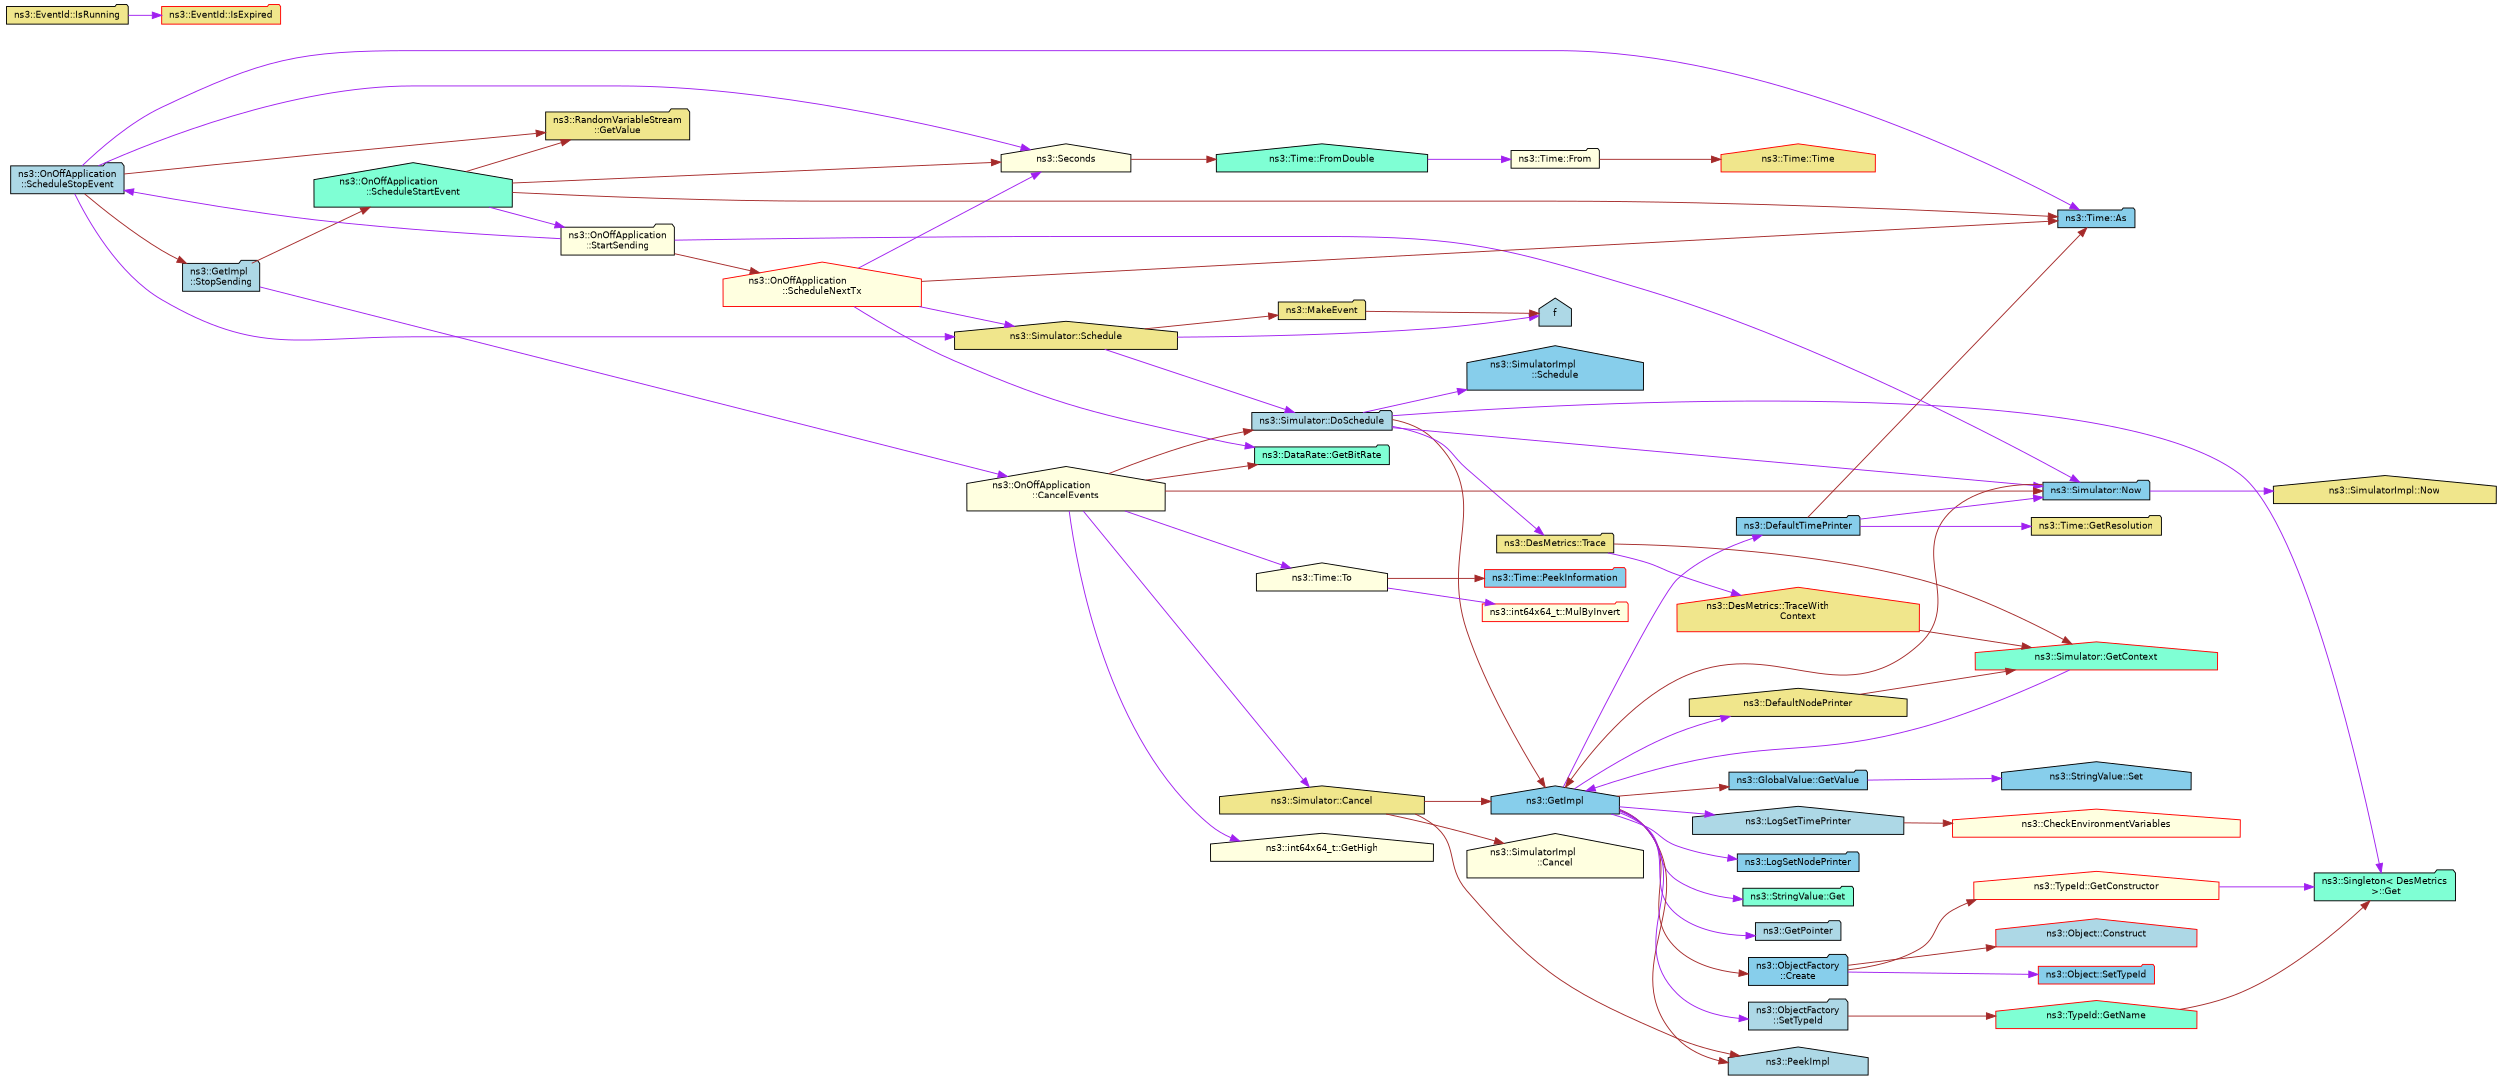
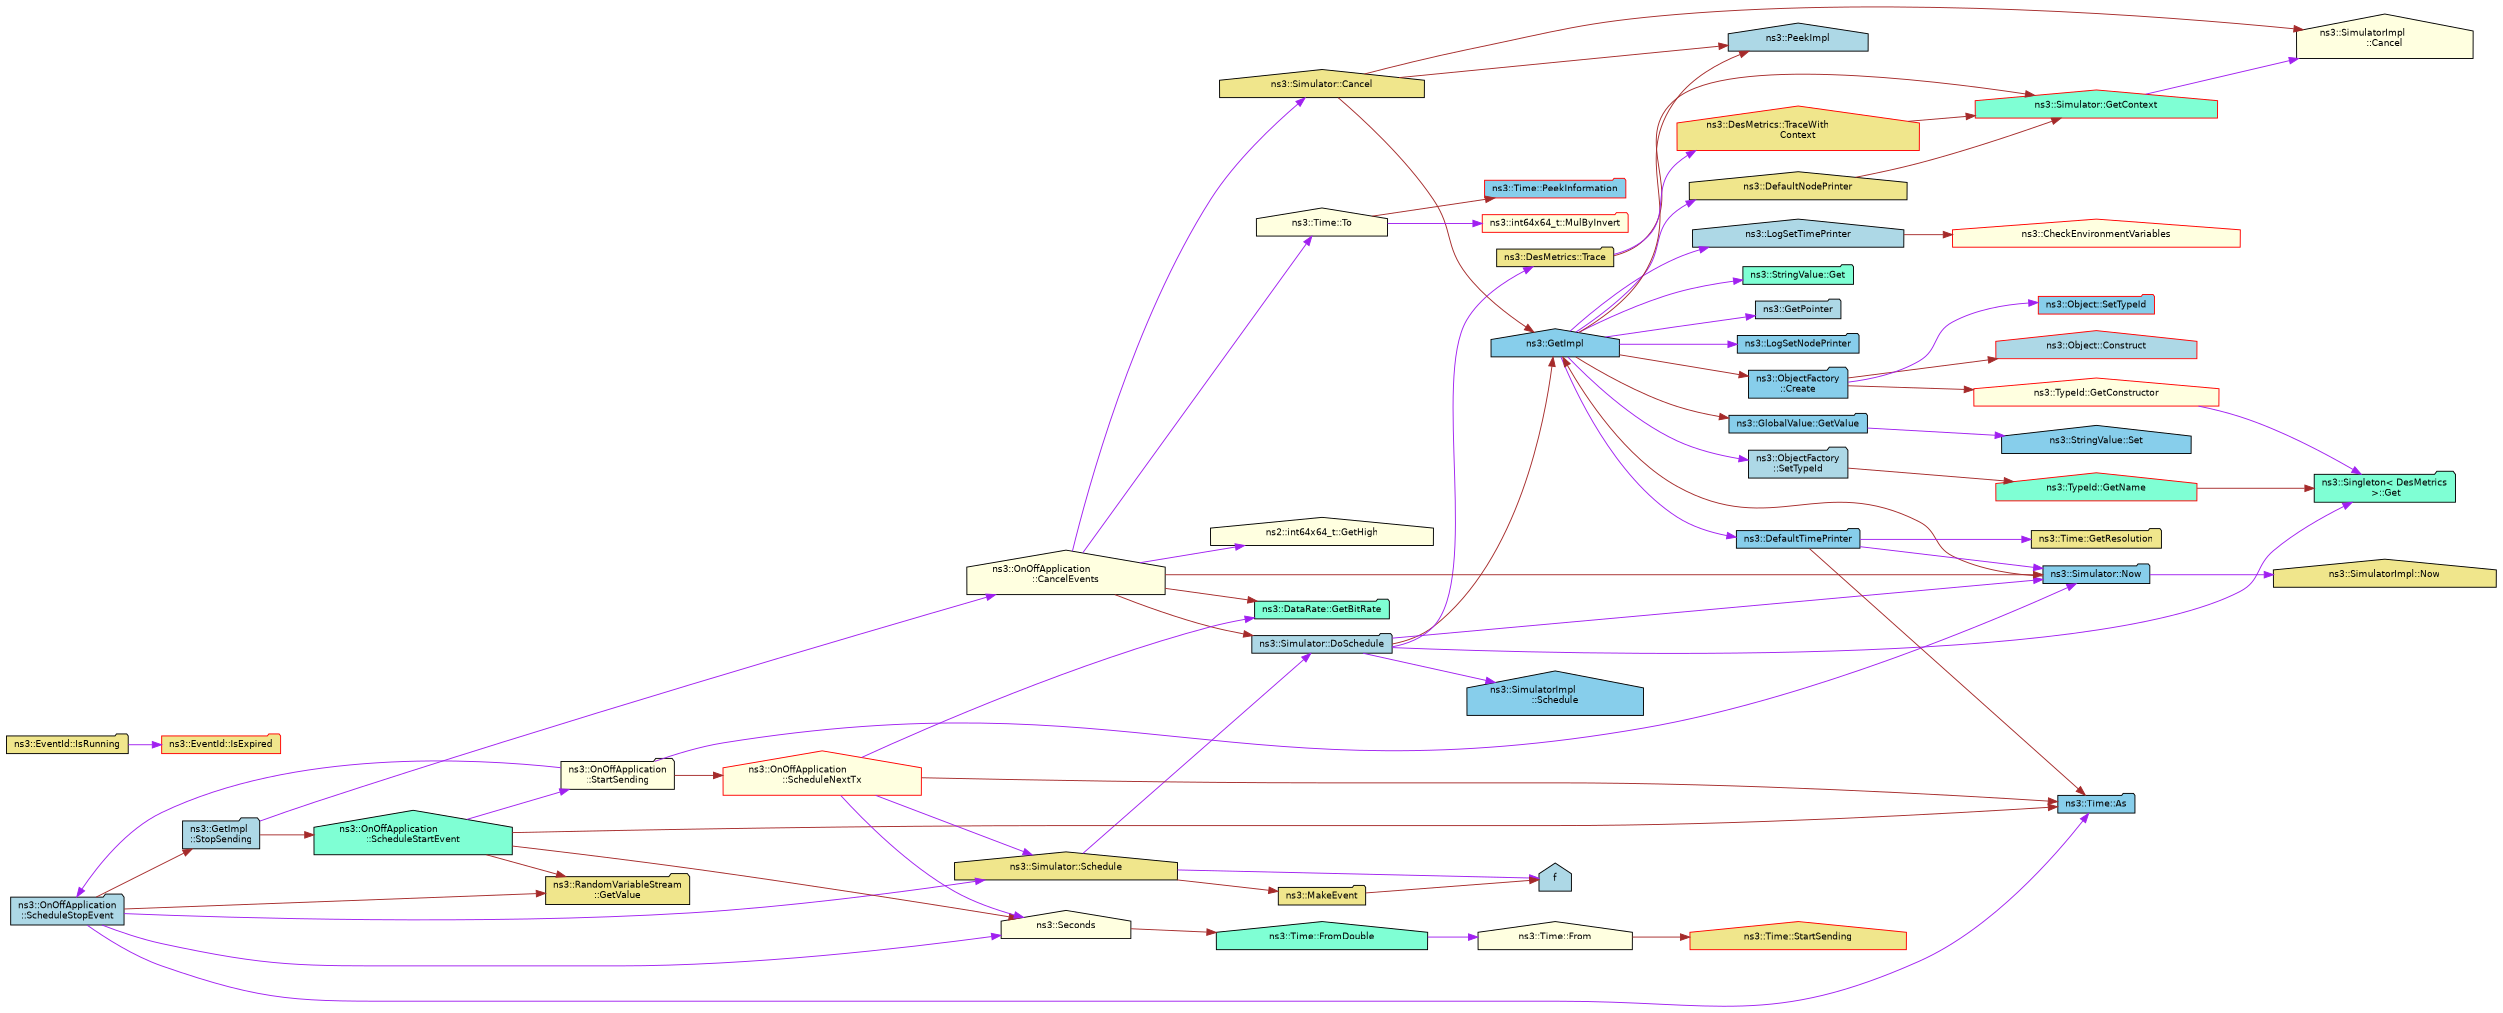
(1555, 159) -> (1555, 937)
(1798, 159) -> (1798, 937)
(1836, 744) -> (2218, 77)
(1322, 849) -> (1322, 533)
